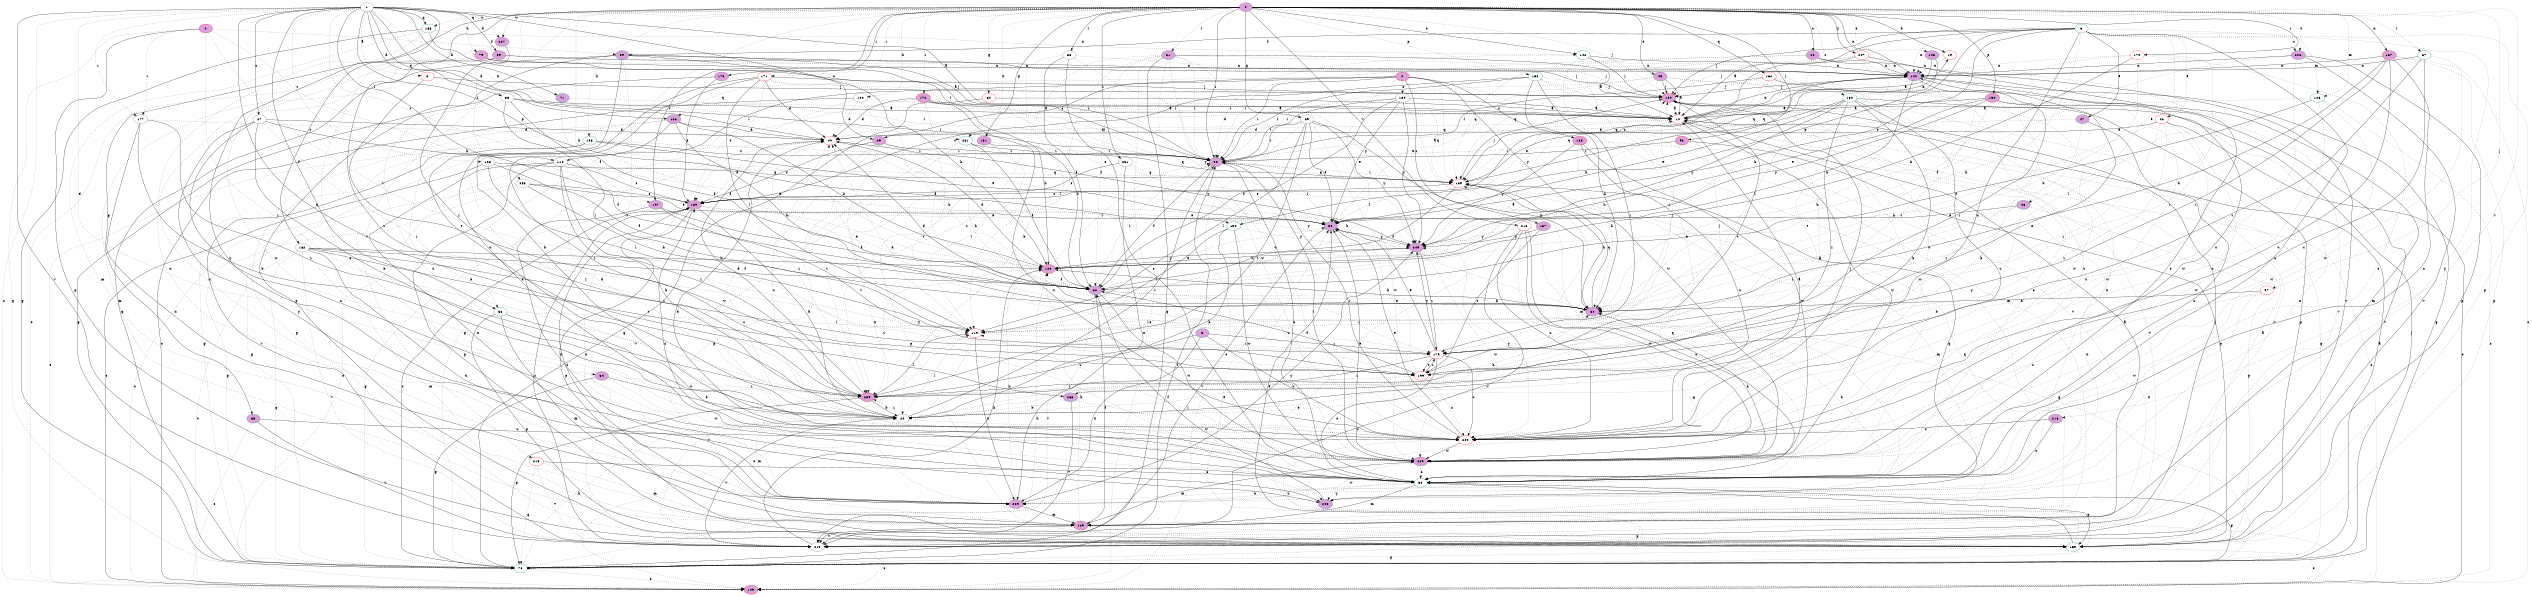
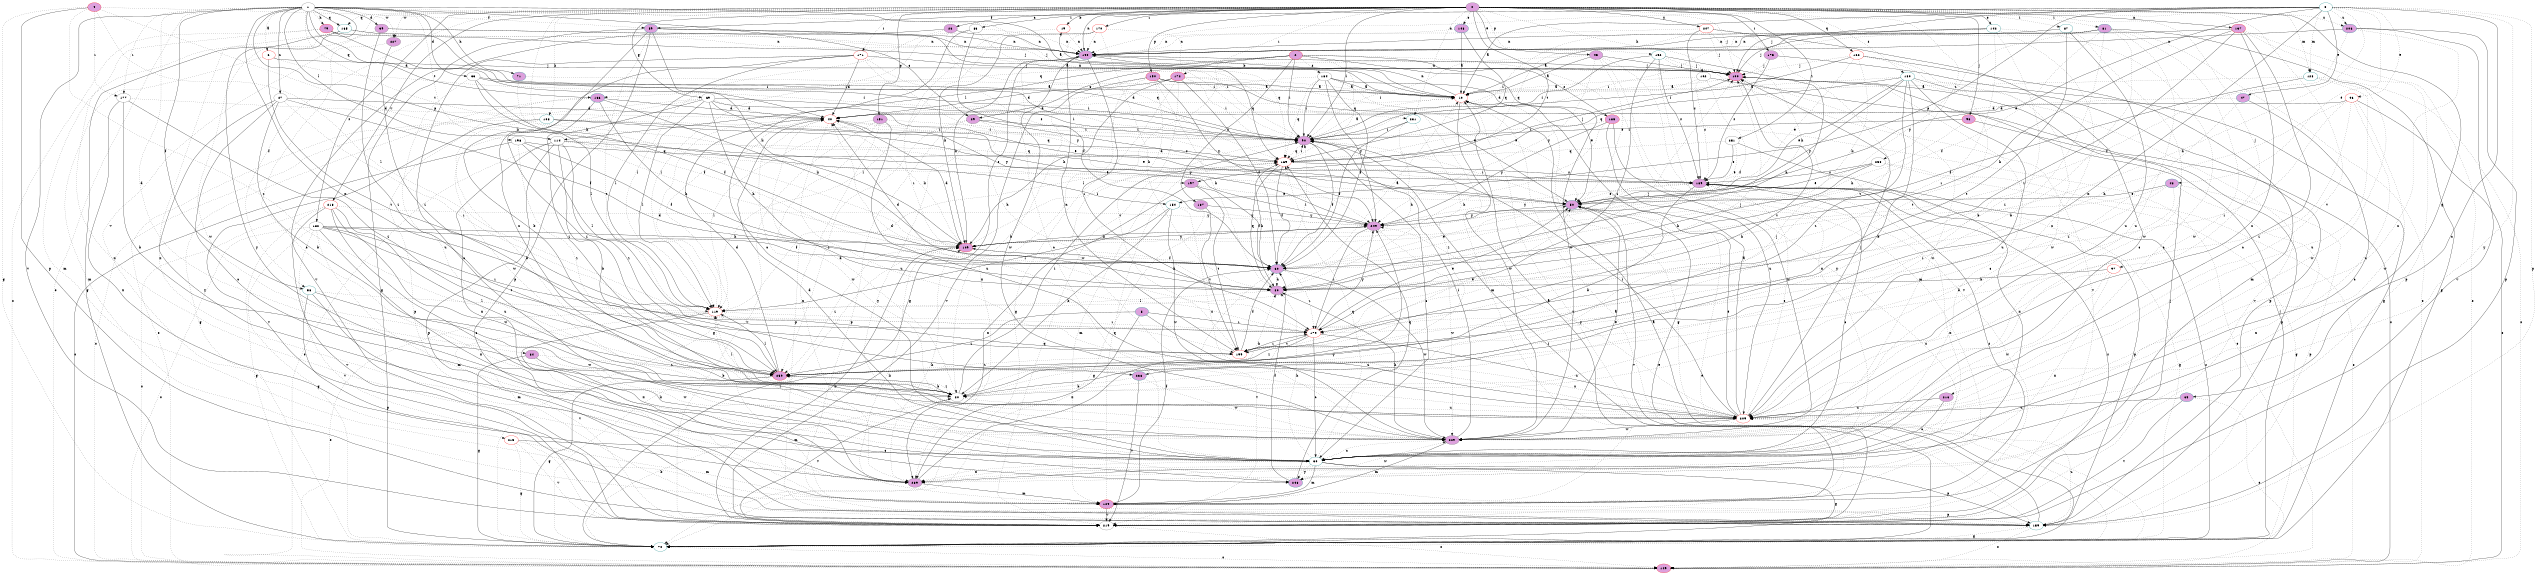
(1004, 43) -> (696, 36)
(989, 98) -> none
none -> (1059, 301)
